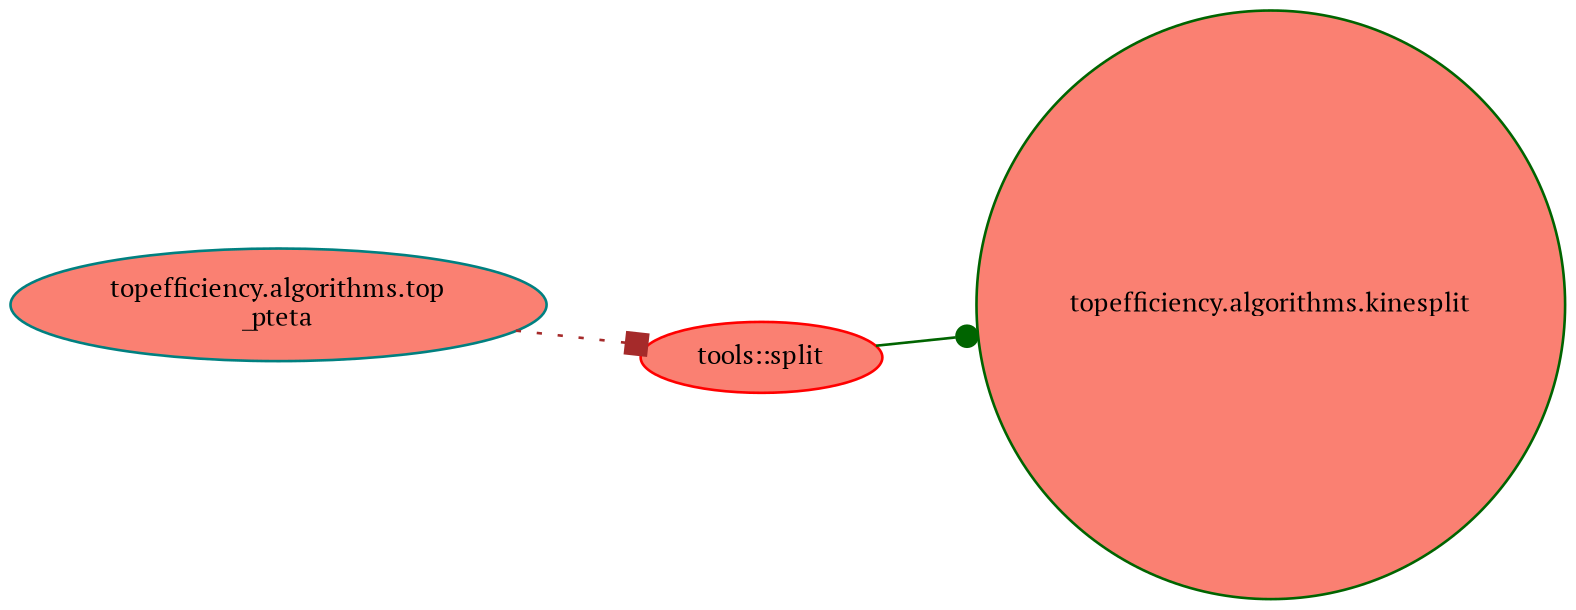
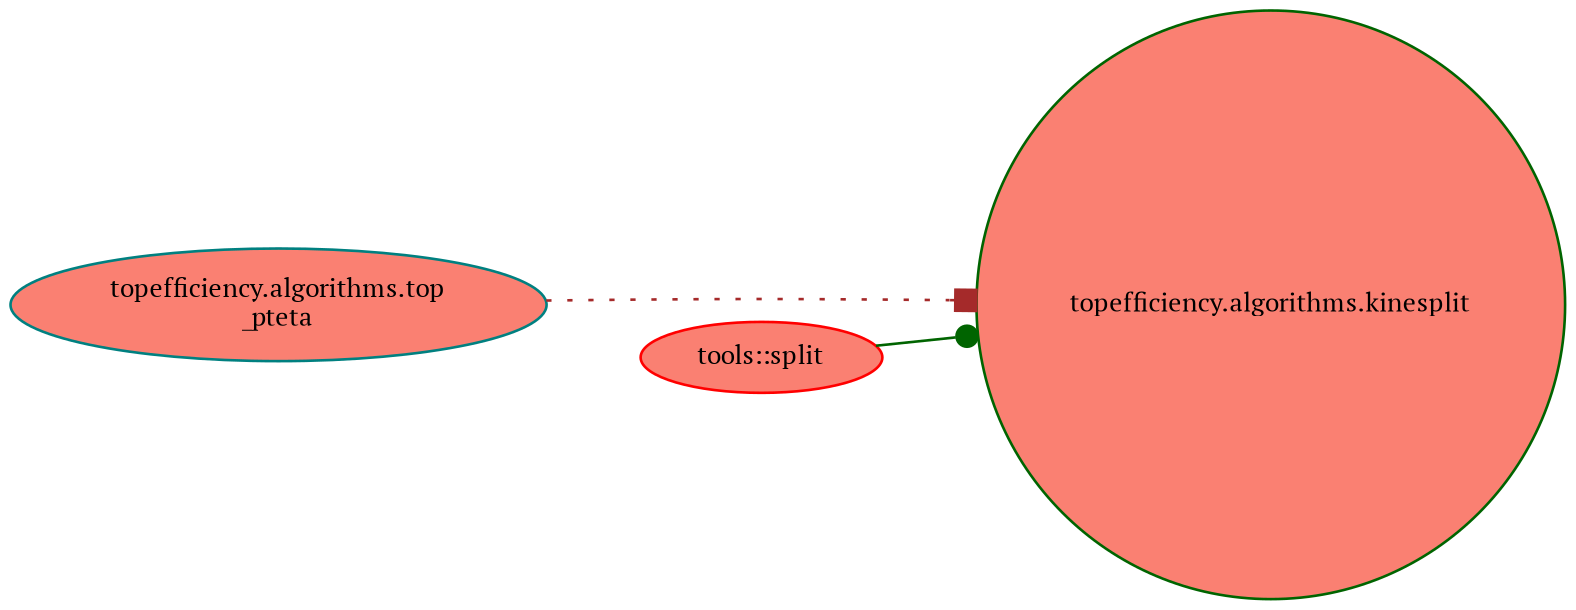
(568, 336) -> (748, 299)
